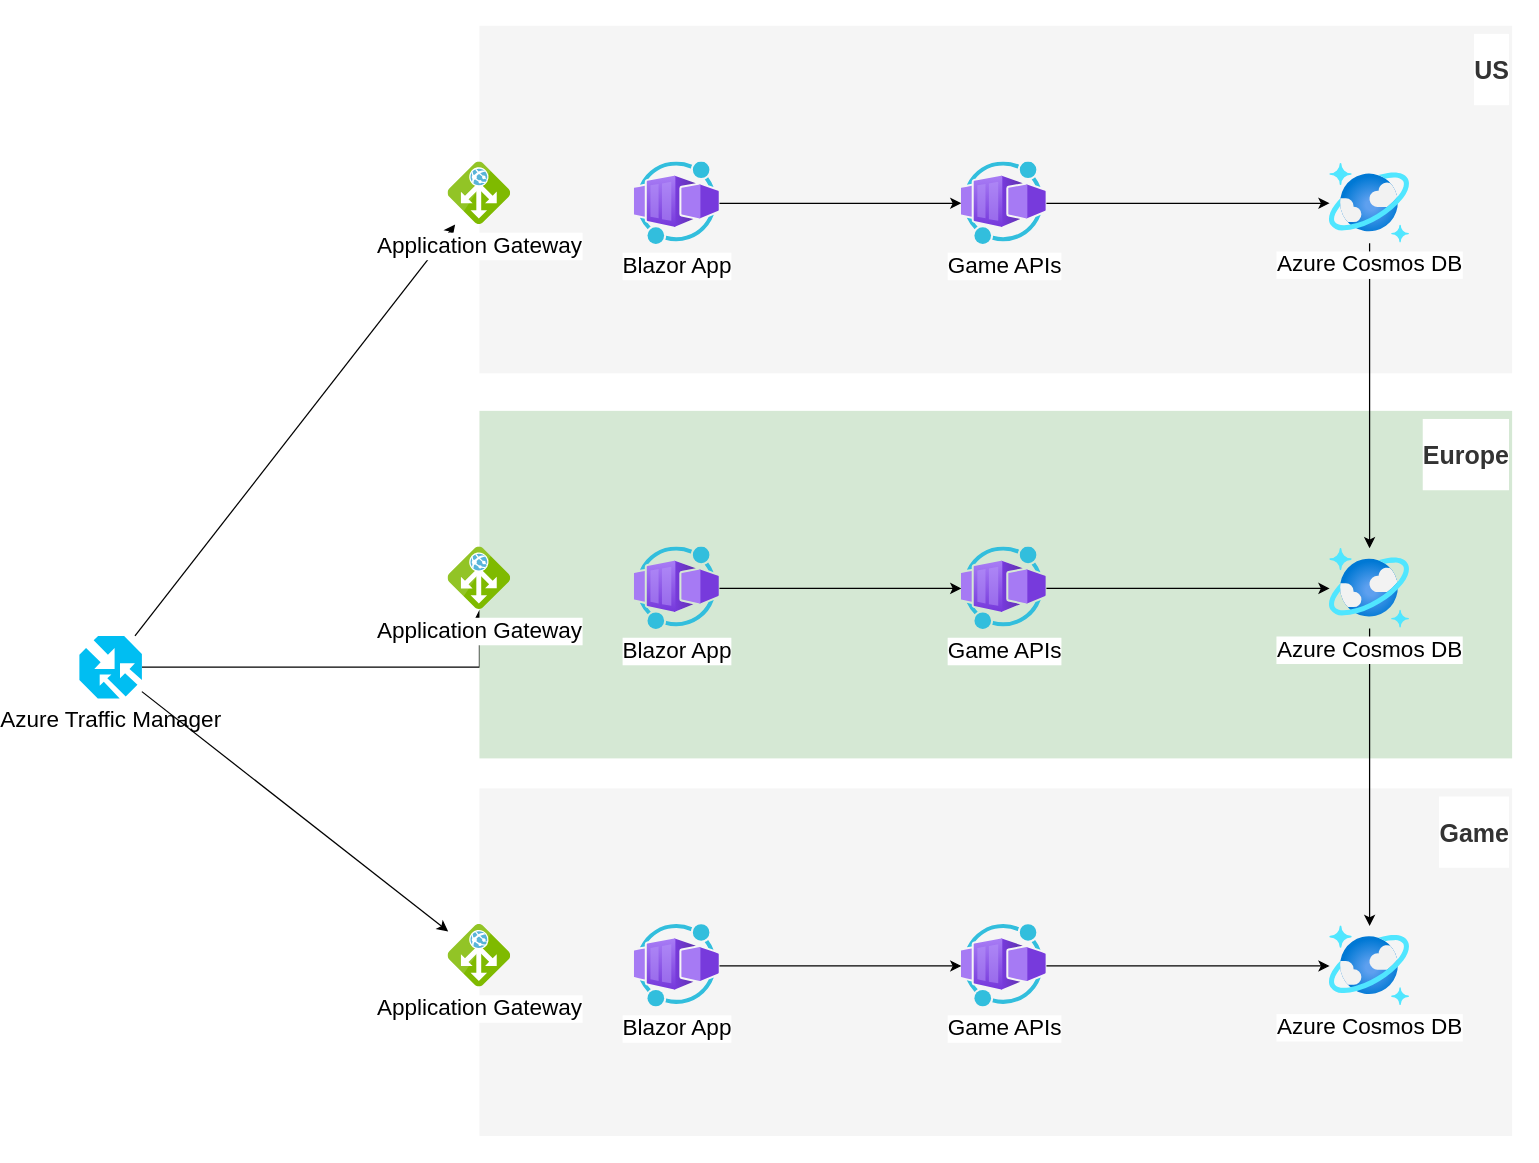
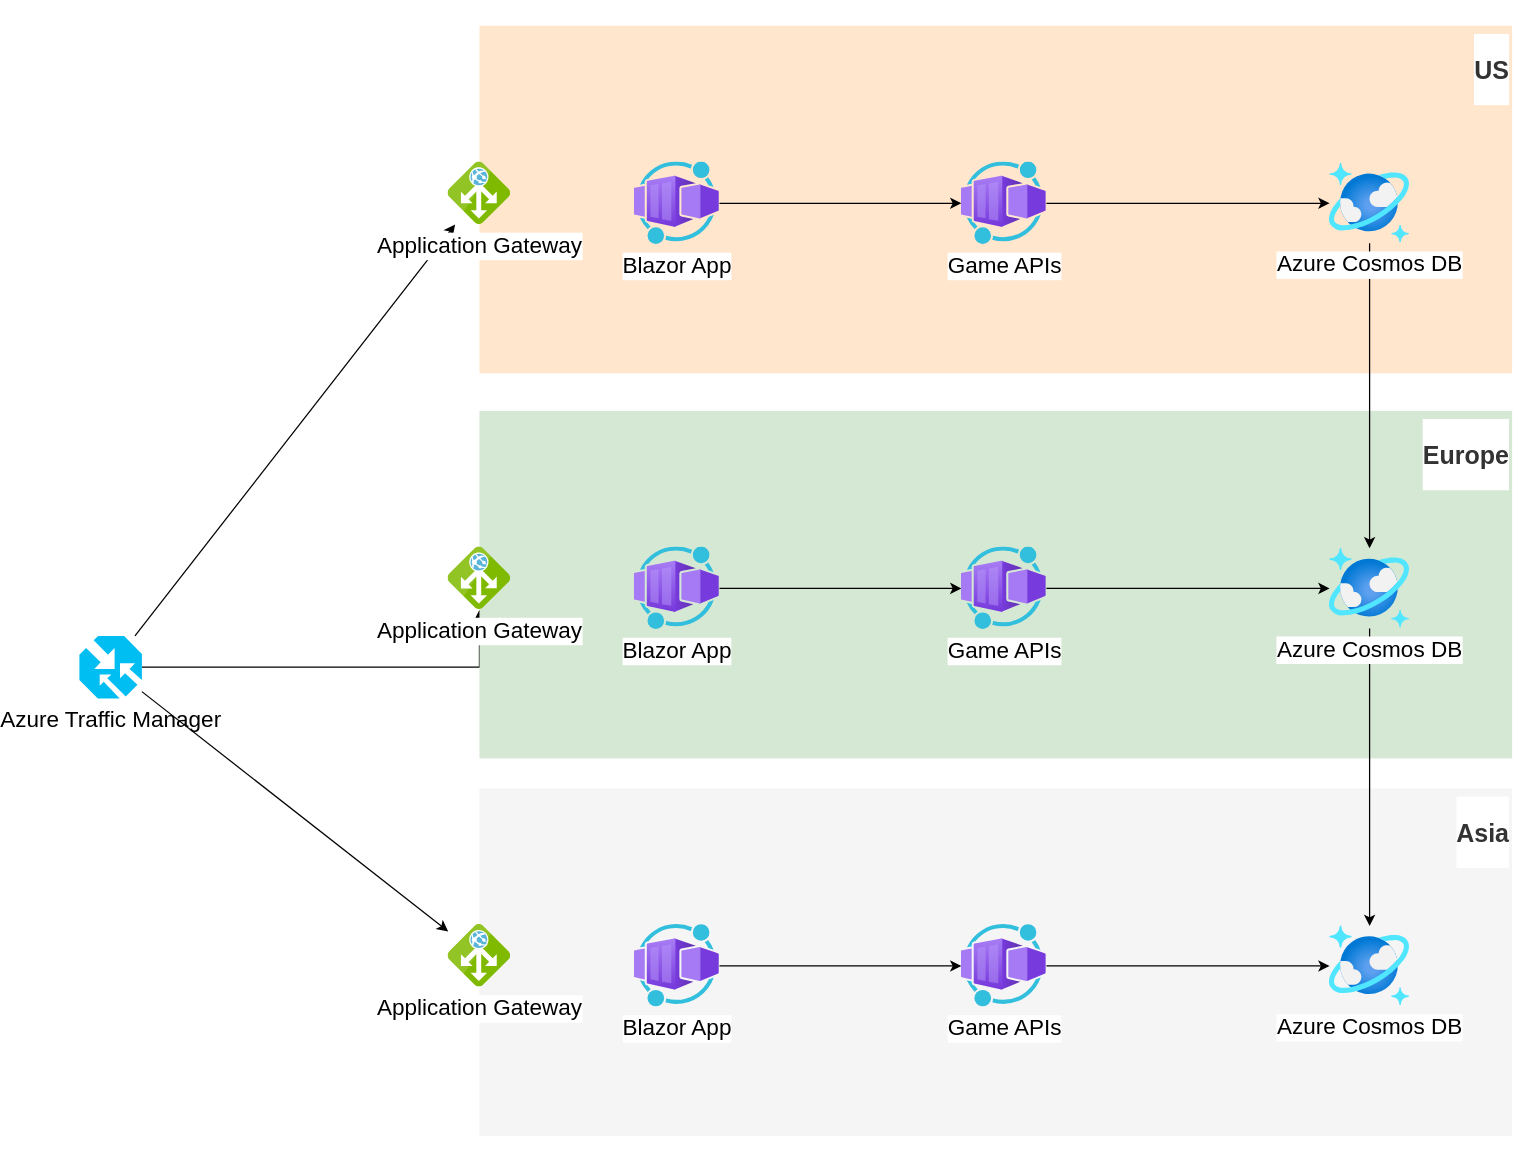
(1495, 49) -> (1495, 49)
(1481, 812) -> (1485, 812)
